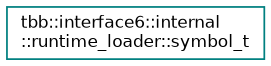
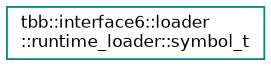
(136, 33) -> (136, 33)
